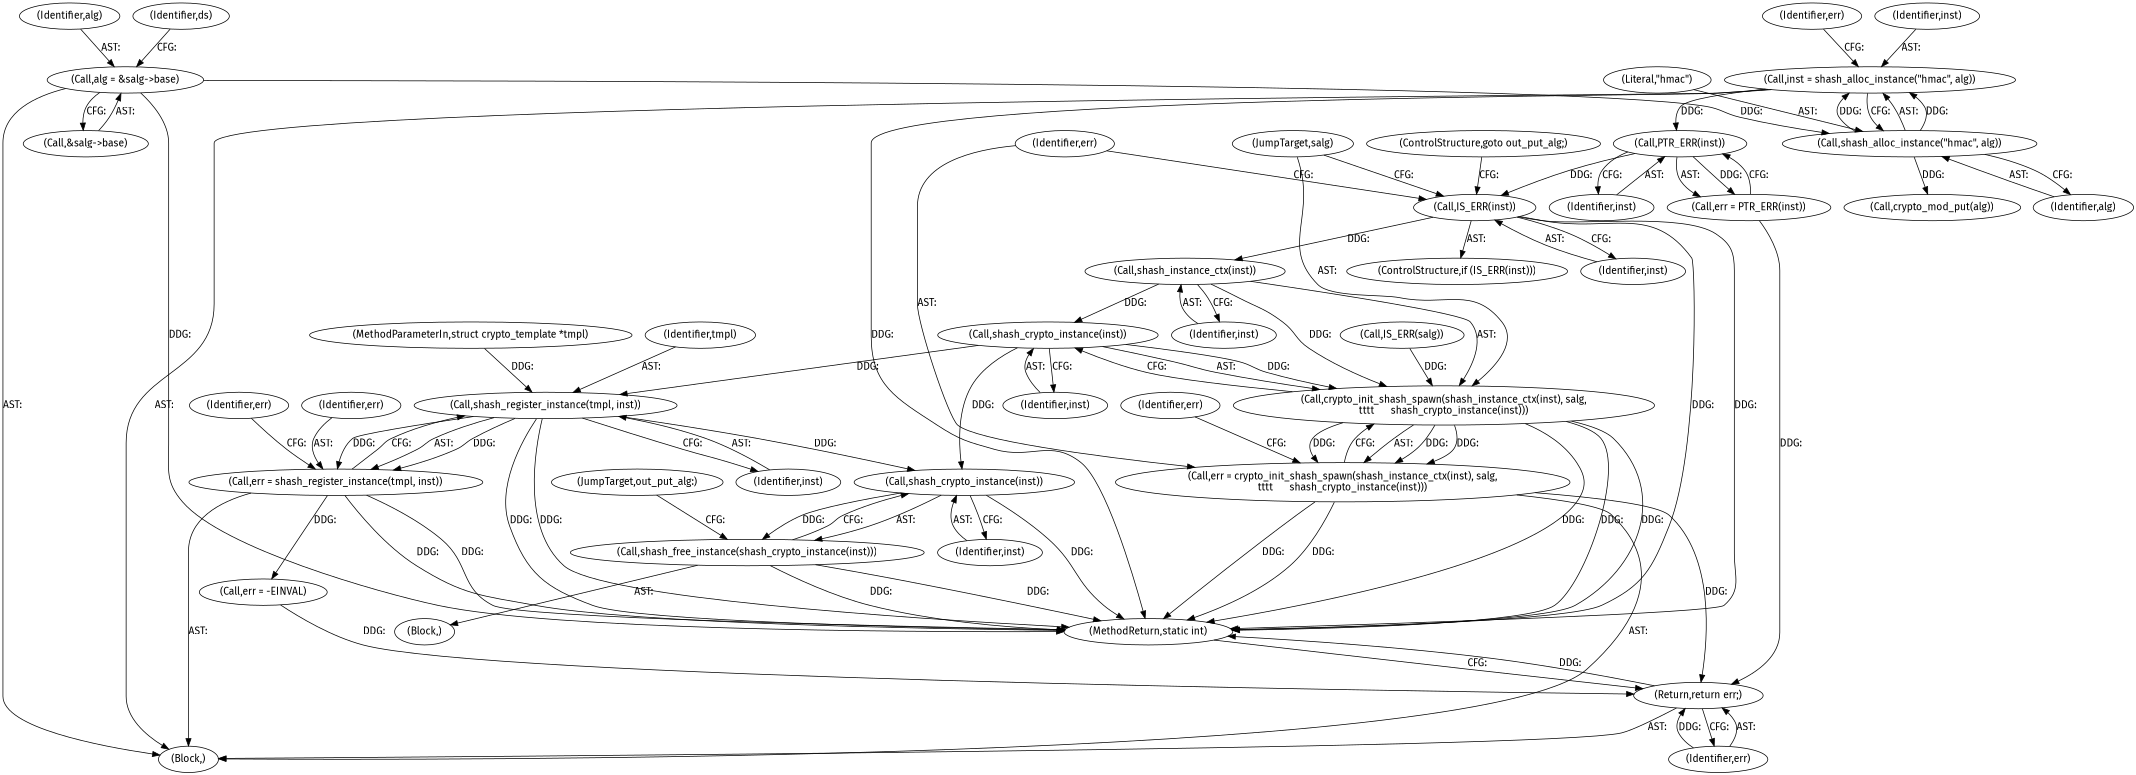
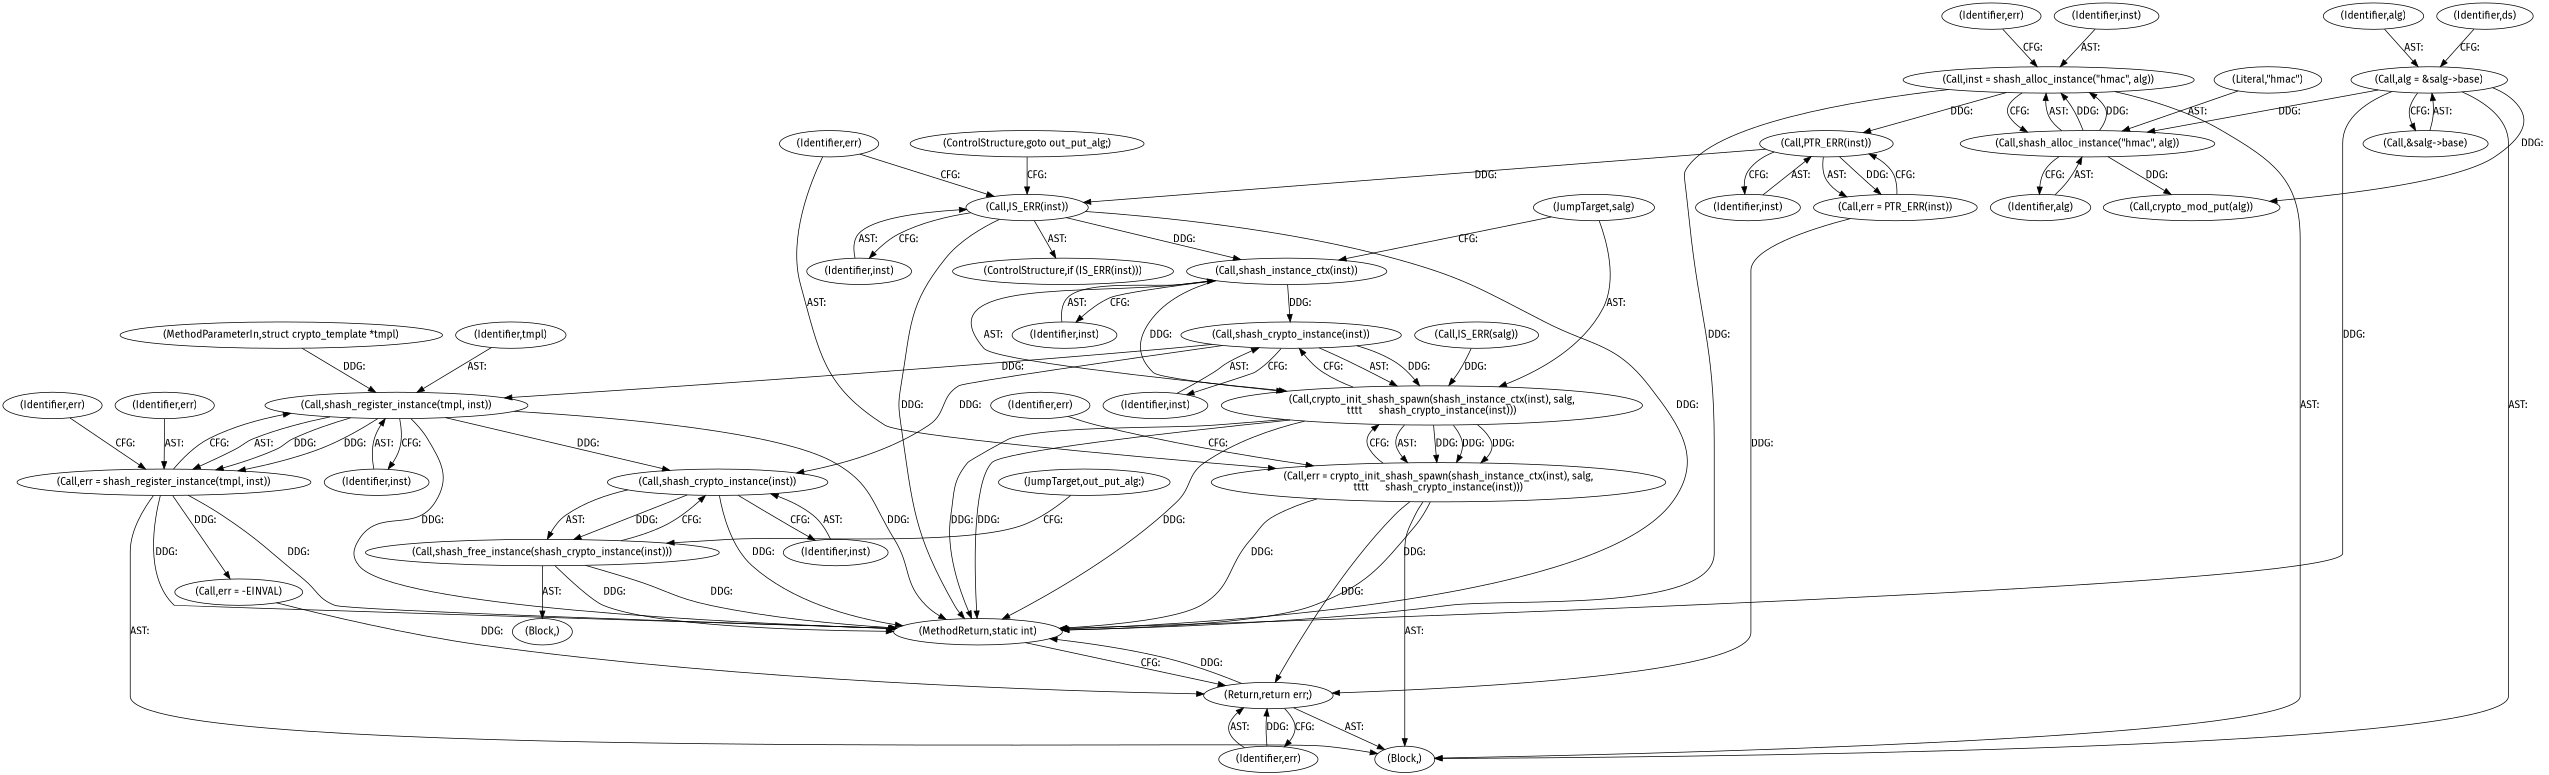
(1380, 174) -> (1449, 238)
none -> (2435, 178)
